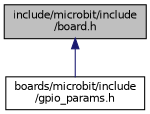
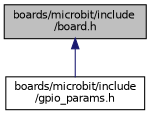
(75, 22) -> (75, 22)
